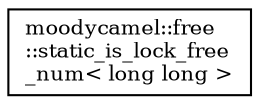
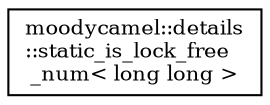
(130, 52) -> (135, 52)
